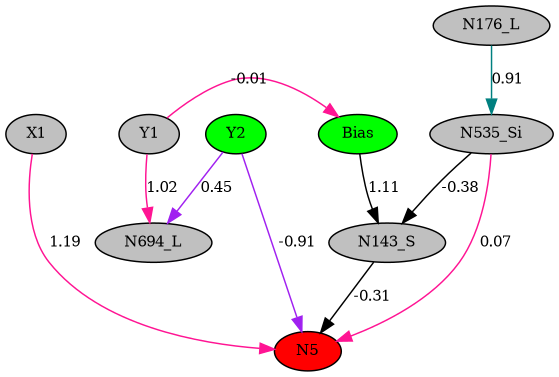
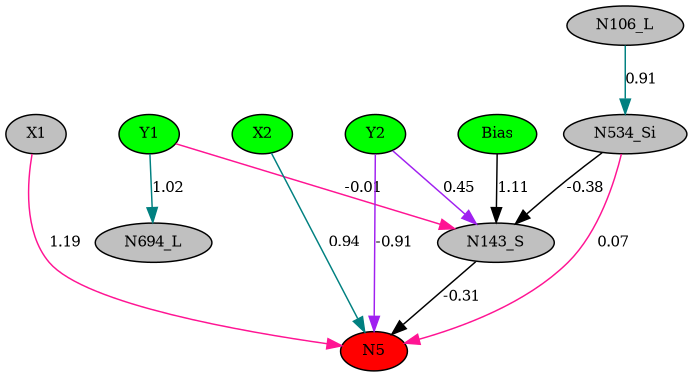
(492, 26) -> (625, 26)
(245, 78) -> (308, 184)
(149, 134) -> (149, 134)
none -> (262, 134)
(492, 134) -> (625, 134)
(146, 181) -> (151, 181)
(200, 182) -> (429, 182)
